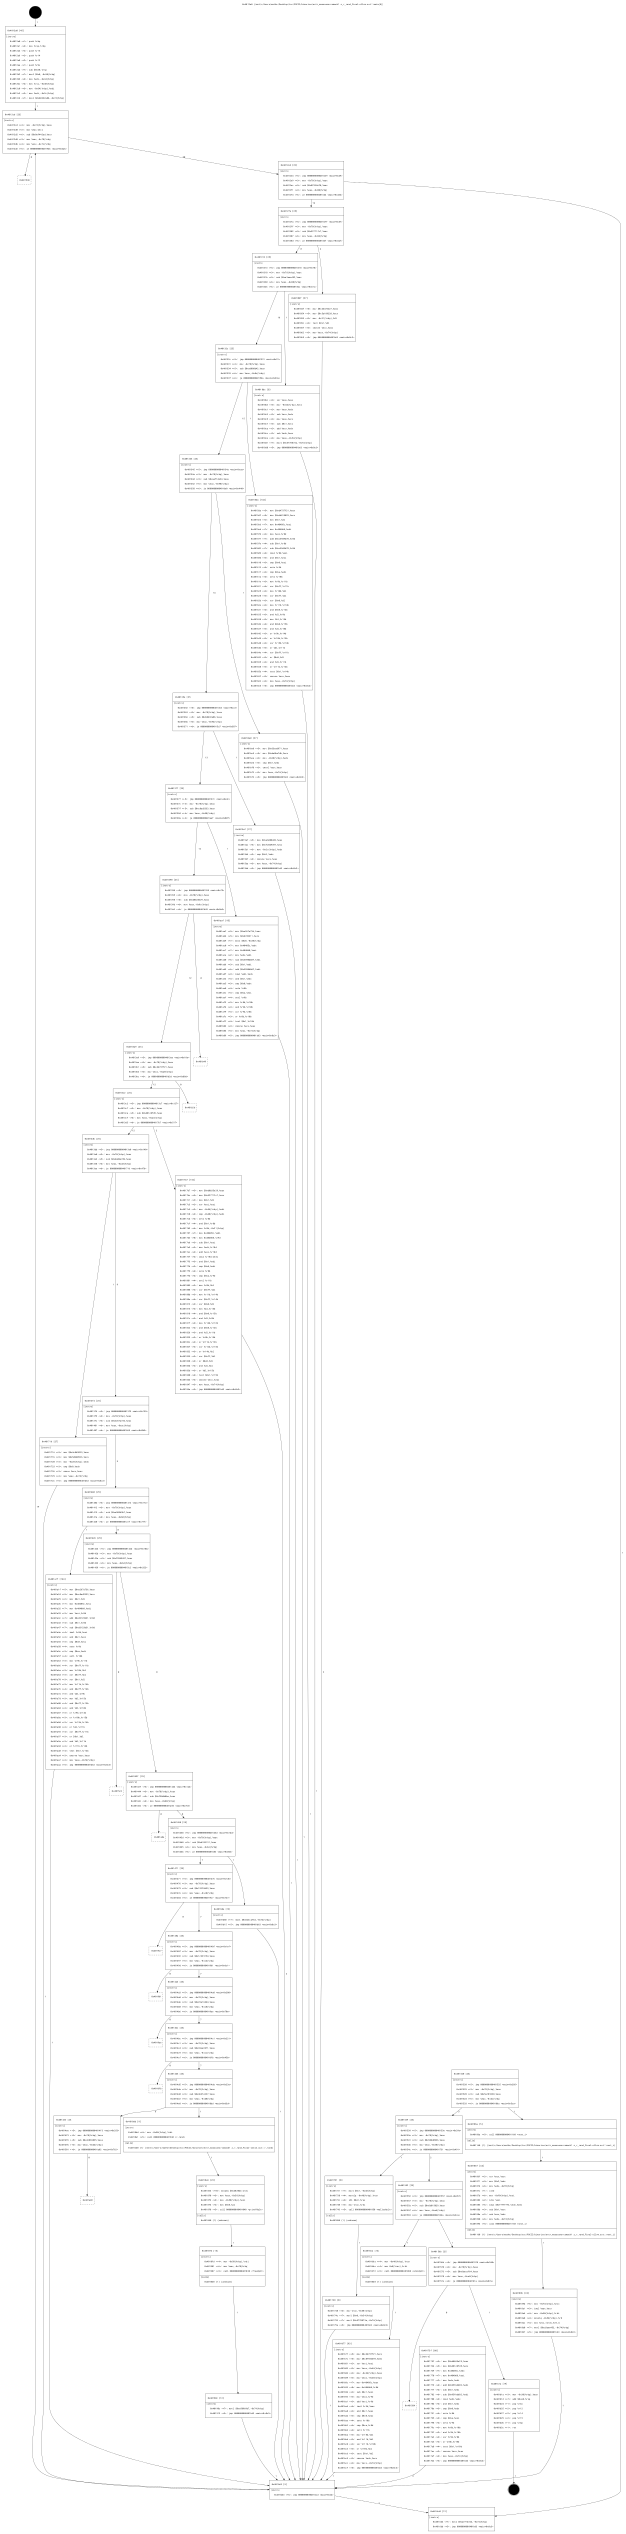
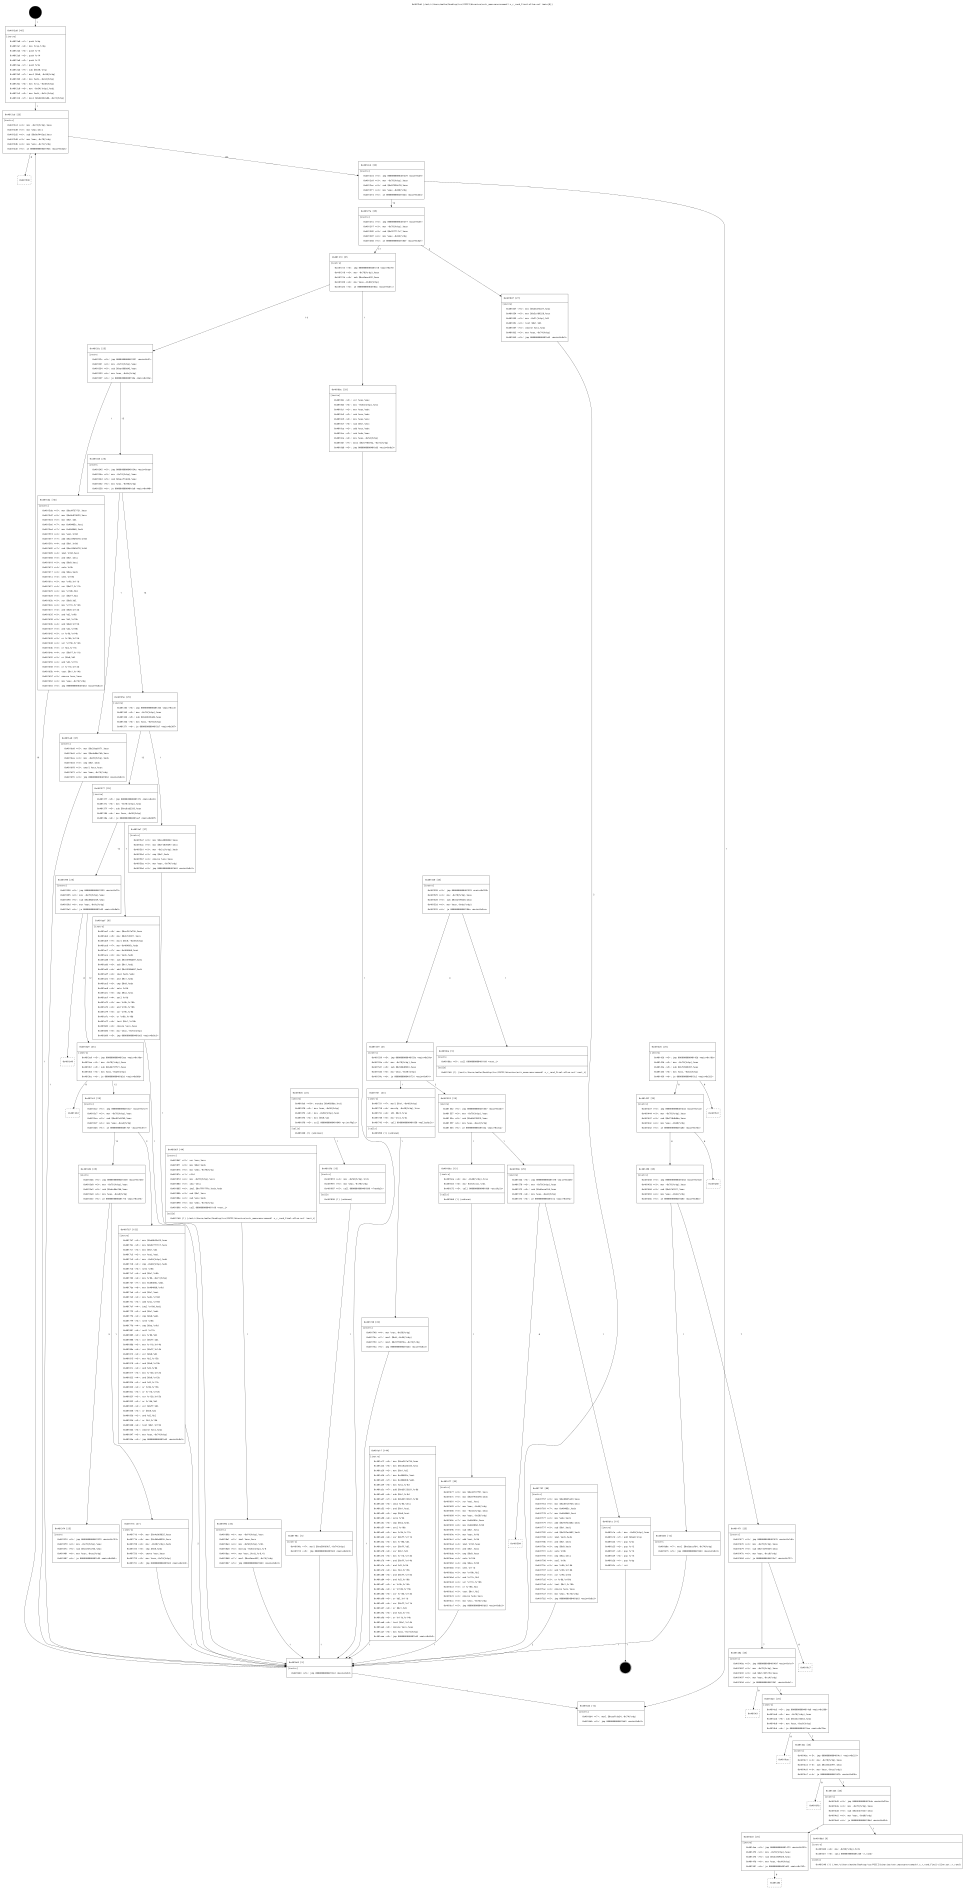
(116, 1507) -> none
(541, 2155) -> none
(213, 2163) -> none
